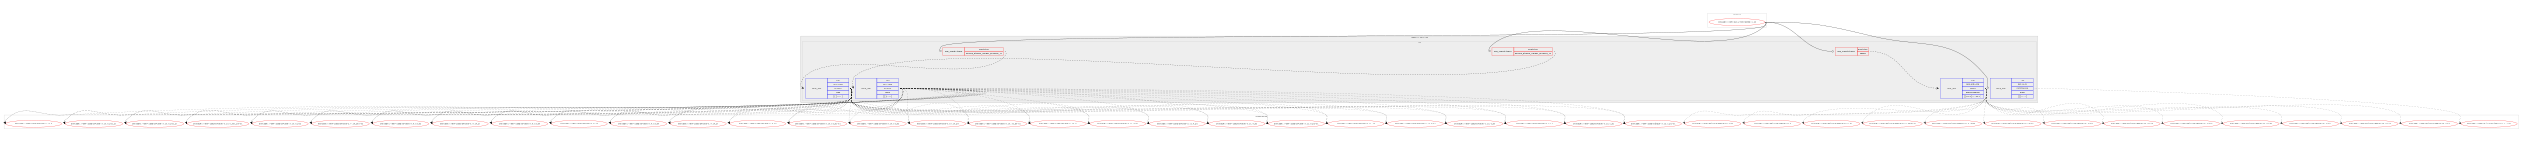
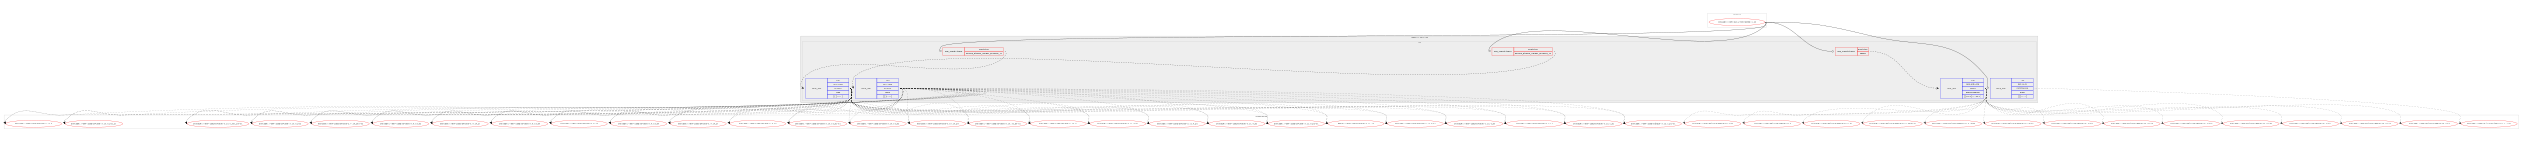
(155, 124) -> none
(1356, 124) -> (1356, 124)
